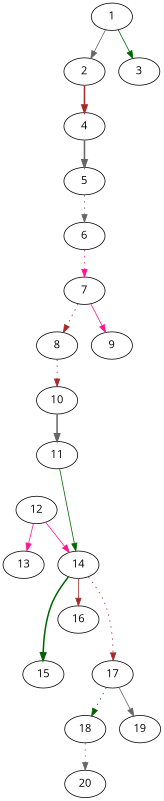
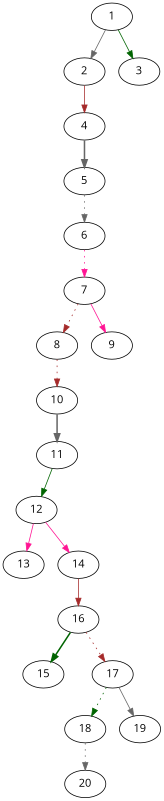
(84, 95) -> (84, 95)
(67, 506) -> (48, 479)
(49, 612) -> (63, 644)
(108, 612) -> (93, 644)
